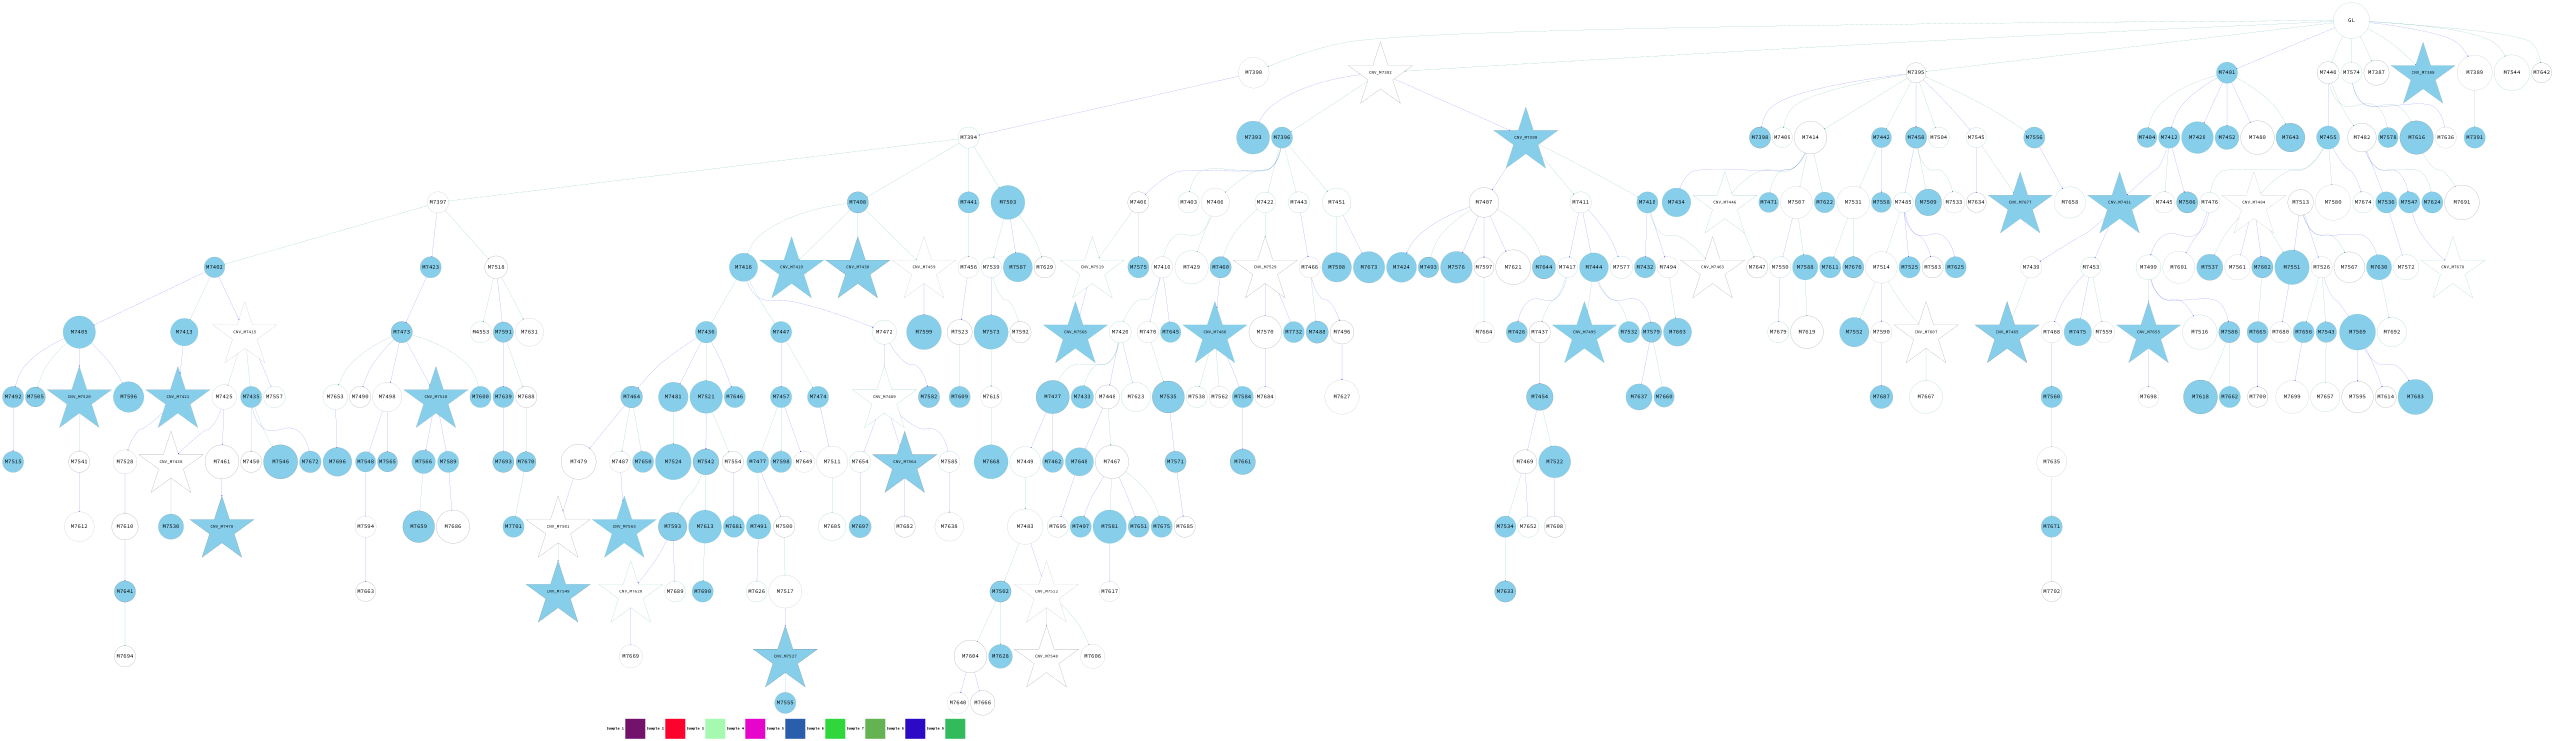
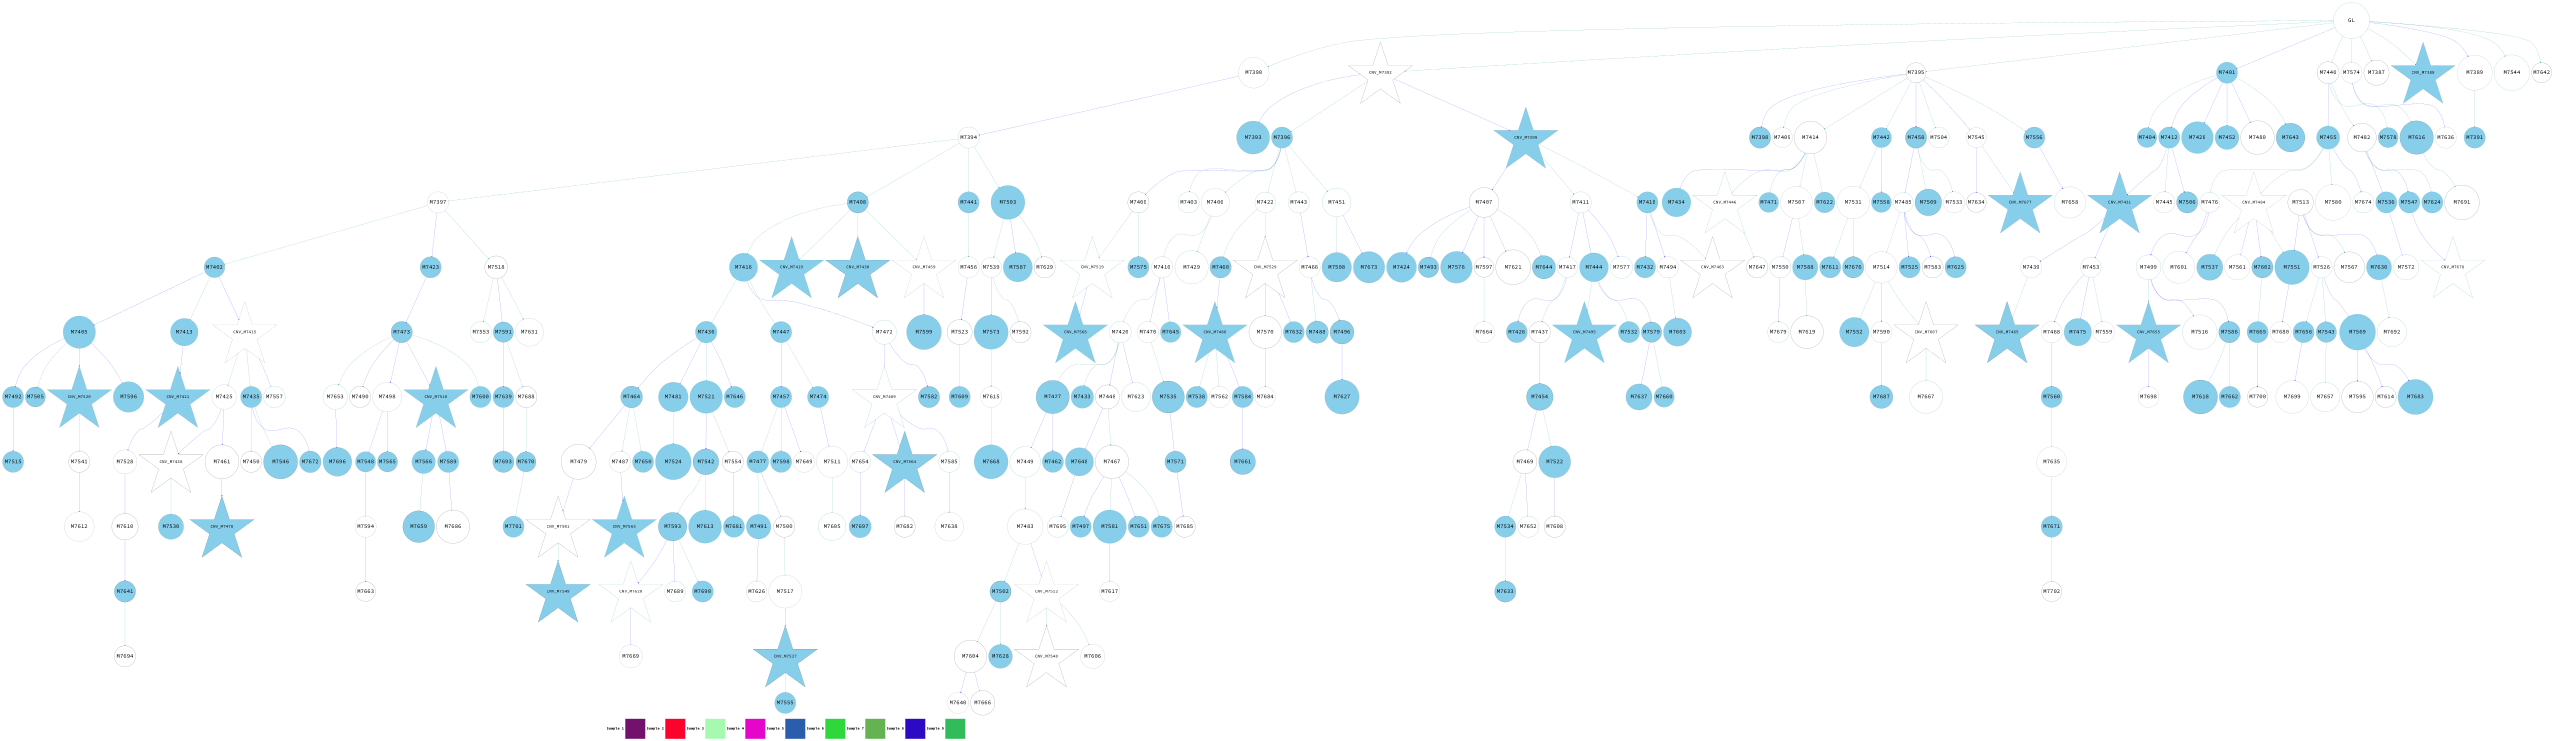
(481, 332) -> (481, 332)
(1294, 332) -> (1294, 332)
(1342, 332) -> (1342, 332)
(1197, 397) -> (1197, 397)
(1342, 397) -> (1342, 397)
(704, 562) -> (688, 560)
